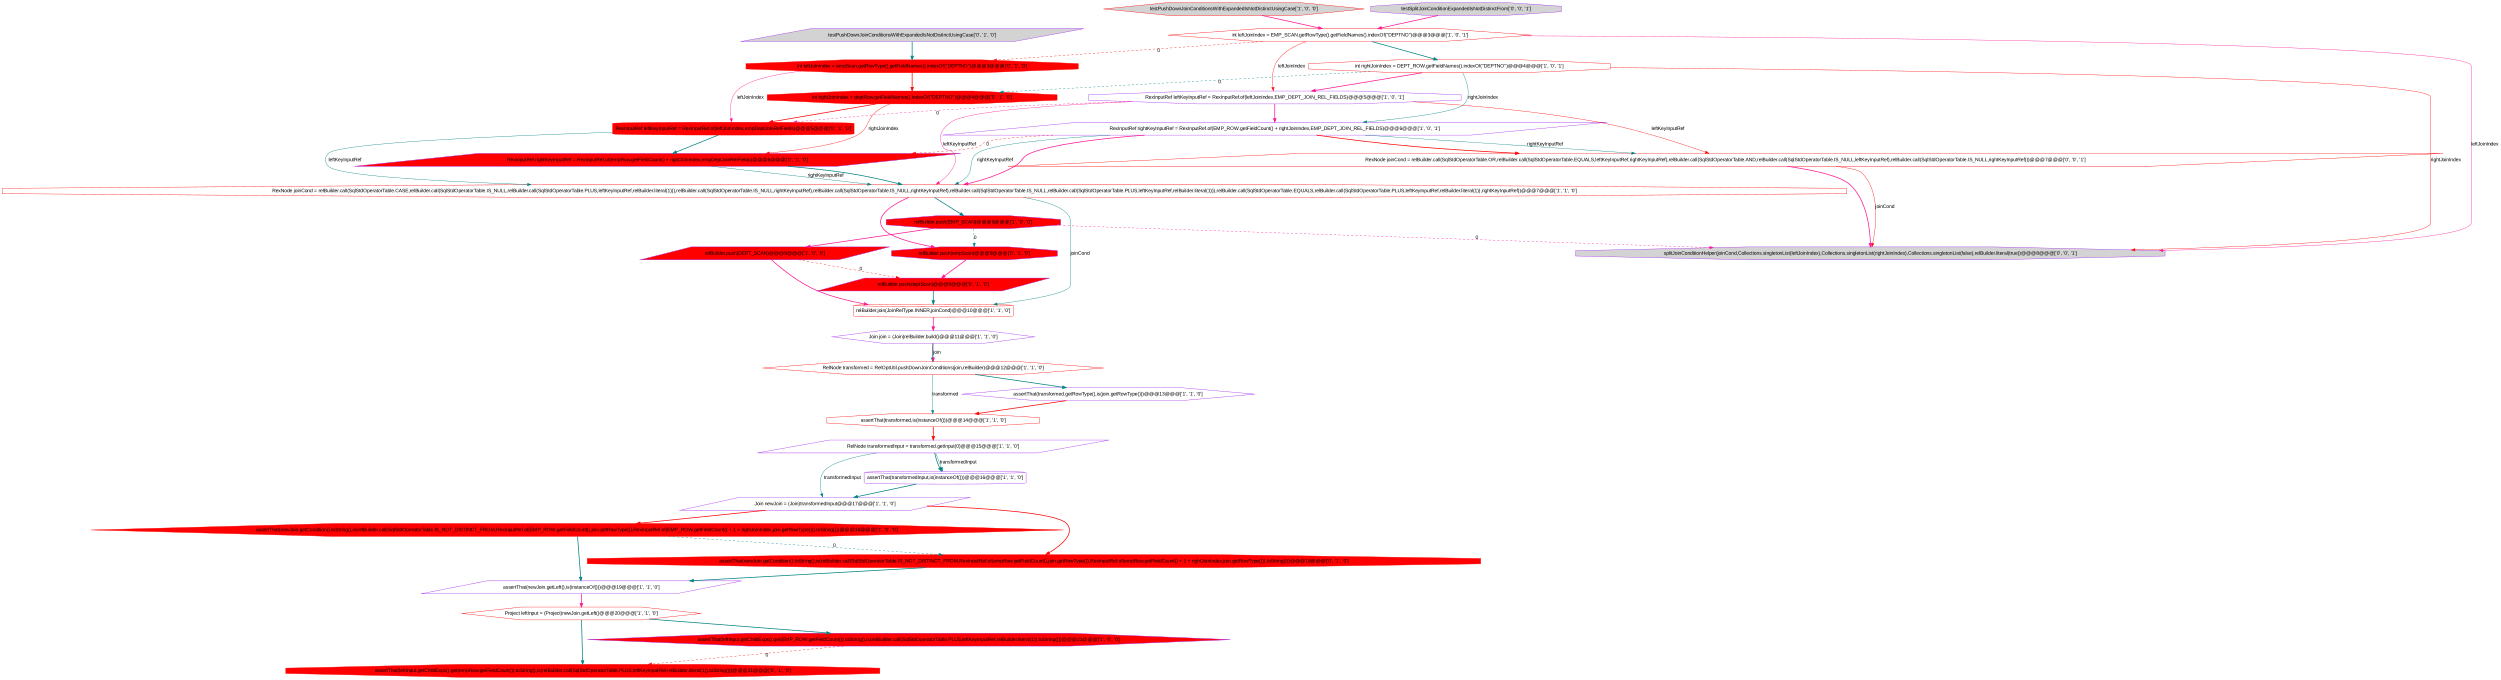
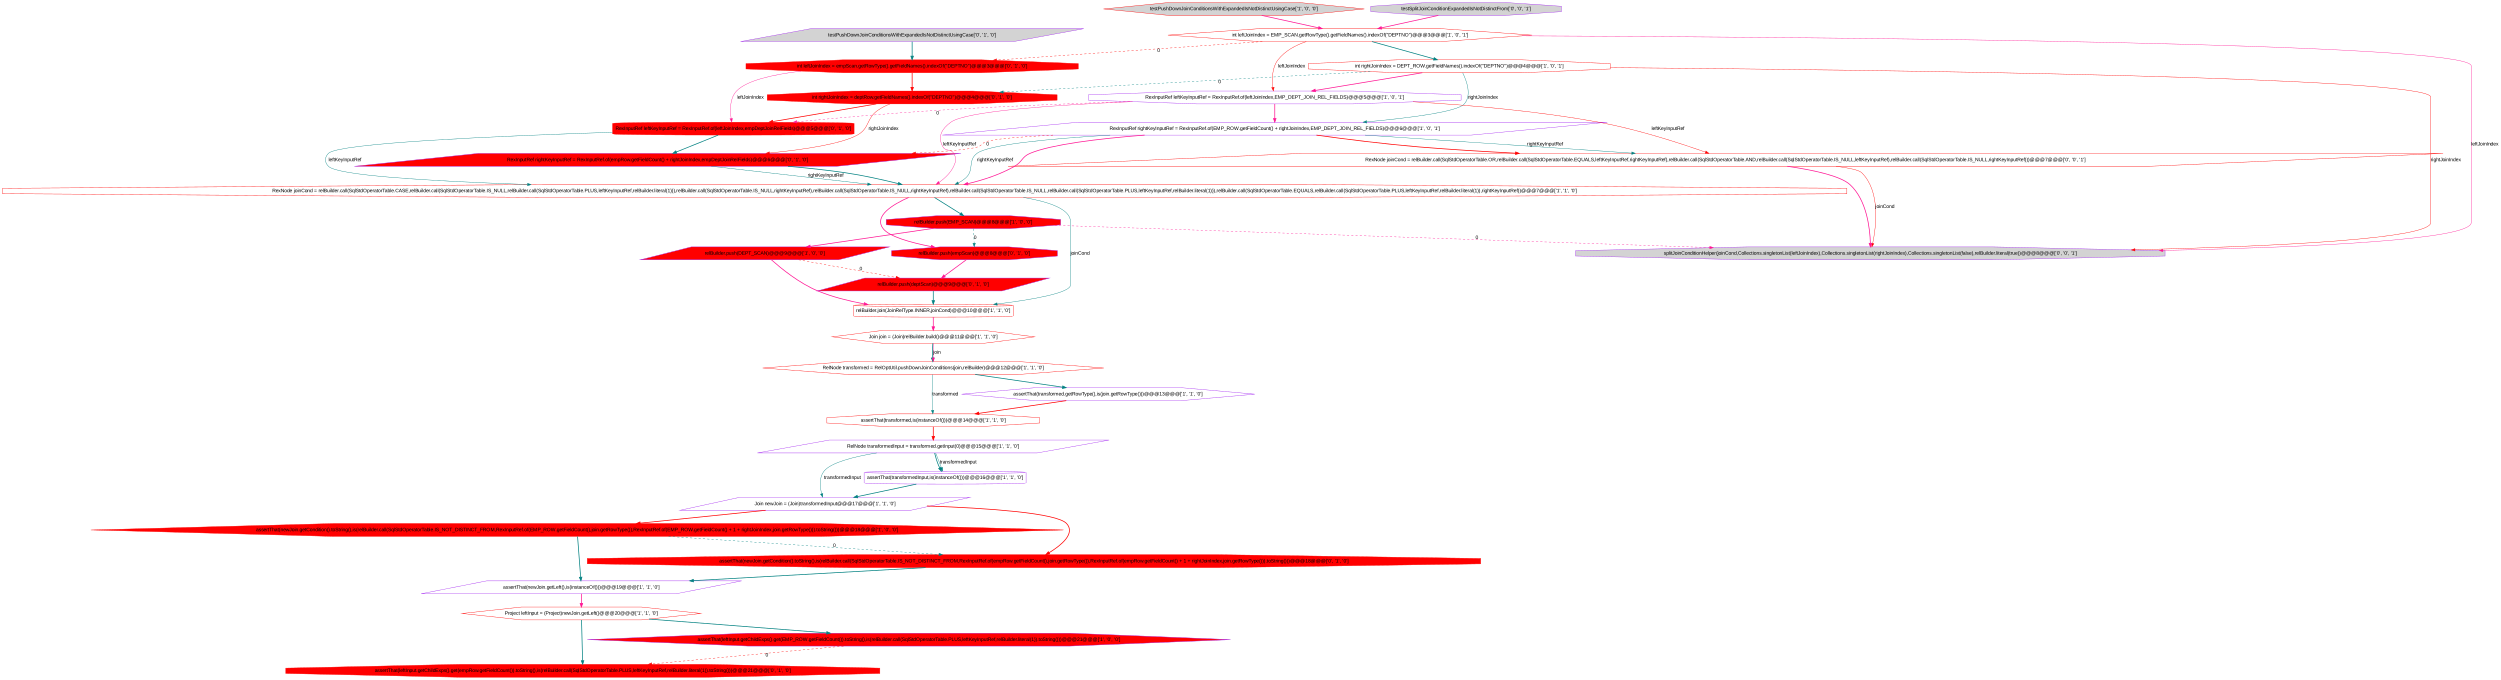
(933, 337) -> (933, 337)
